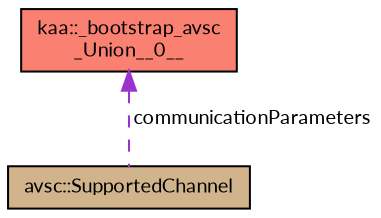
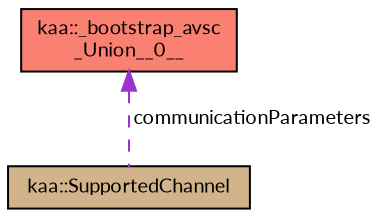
(129, 187) -> (129, 187)
